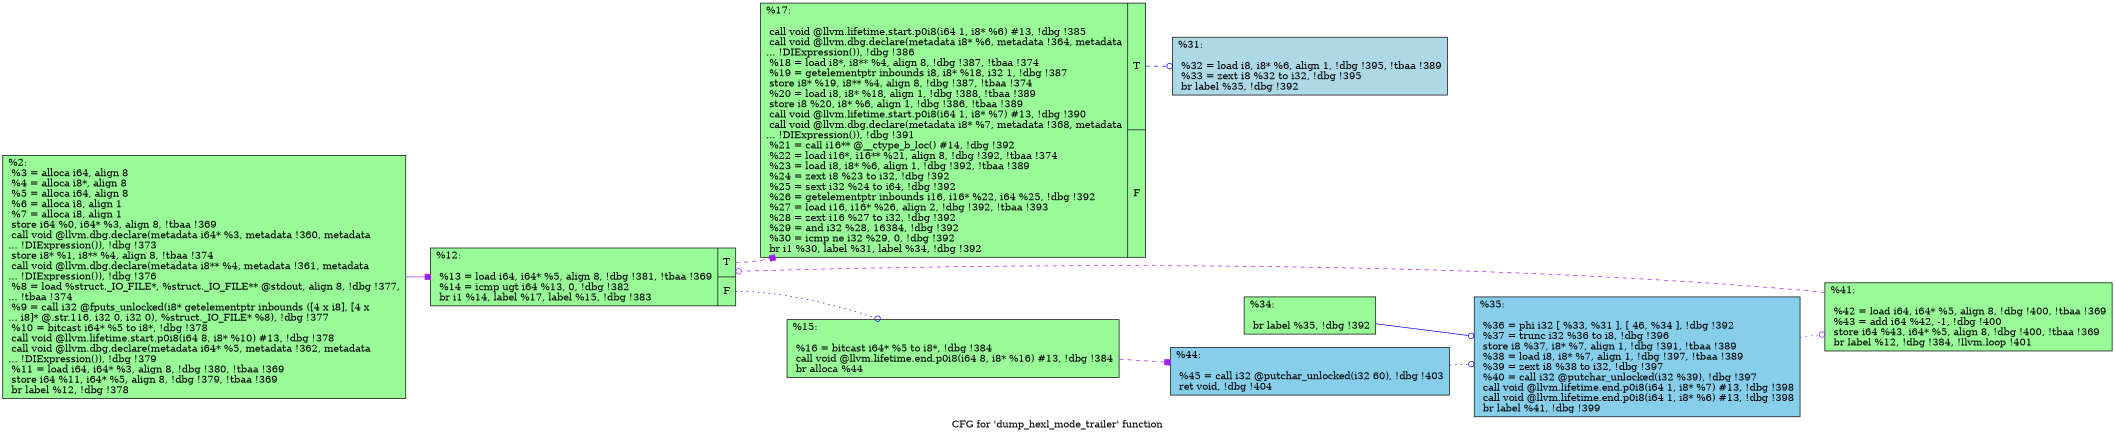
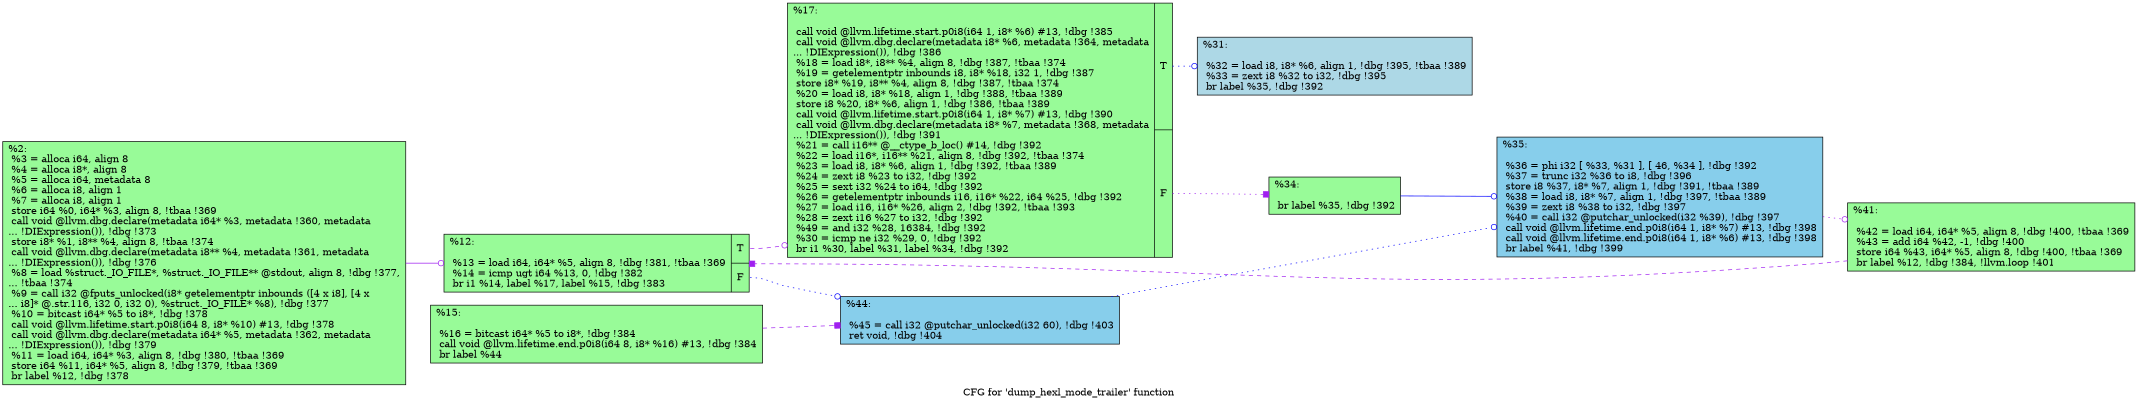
(1156, 66) -> (1182, 66)
(69, 194) -> (80, 180)
none -> (1217, 194)
(862, 228) -> (889, 228)
(752, 262) -> (766, 248)
(1284, 267) -> (1302, 277)
(415, 277) -> (422, 263)
(806, 299) -> (792, 288)
(828, 369) -> (469, 355)
